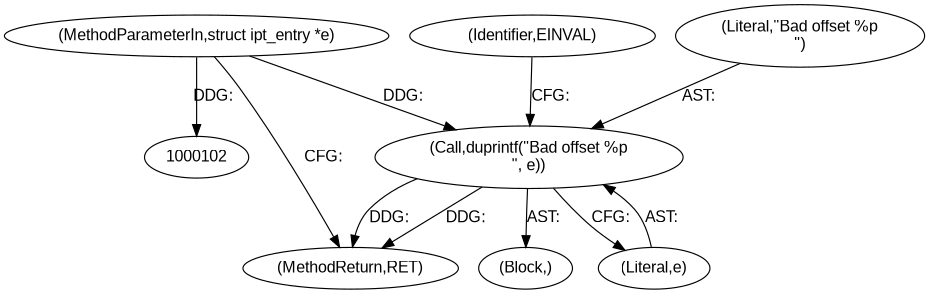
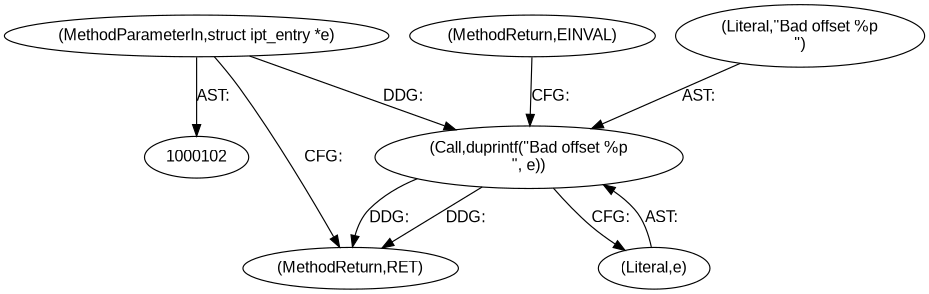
(533, 36) -> (533, 36)
(216, 97) -> (216, 97)
(526, 268) -> none
